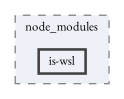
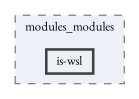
(62, 27) -> (70, 27)
